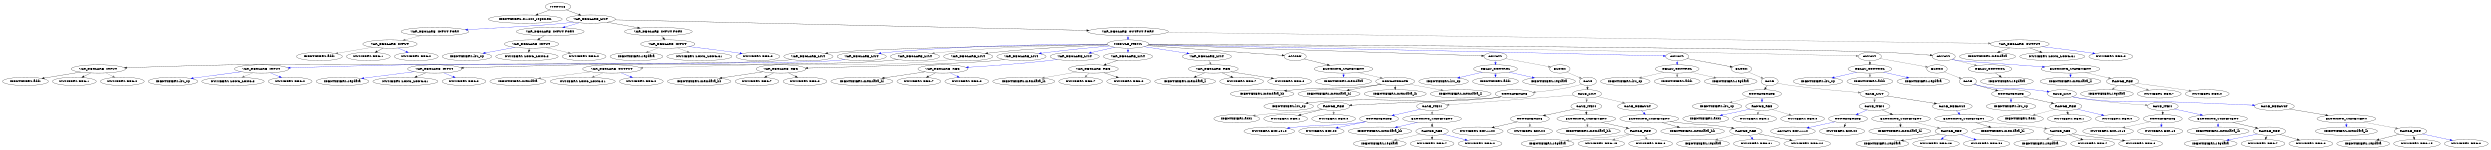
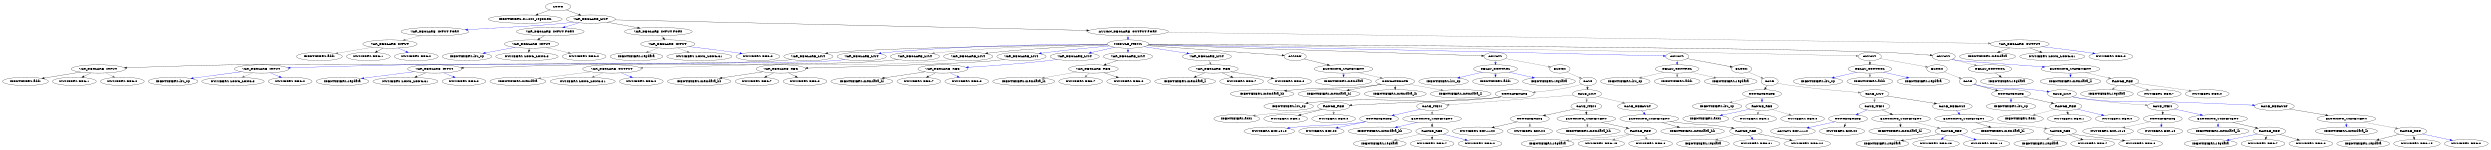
(558, 7) -> (558, 7)
(1128, 32) -> (1128, 32)
(1987, 144) -> (1987, 144)
